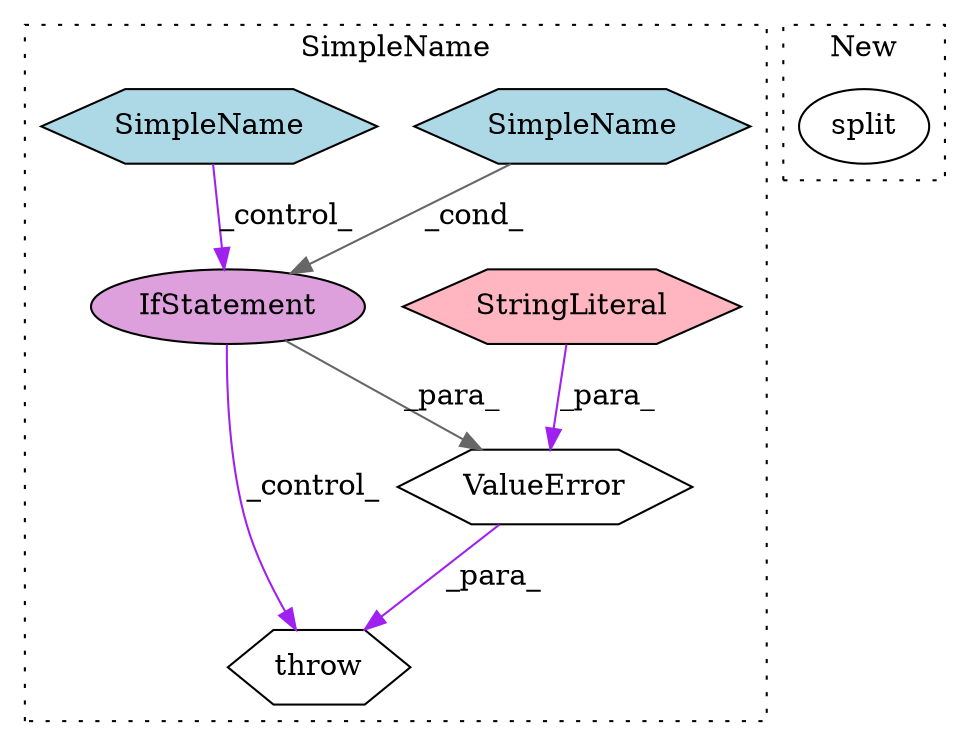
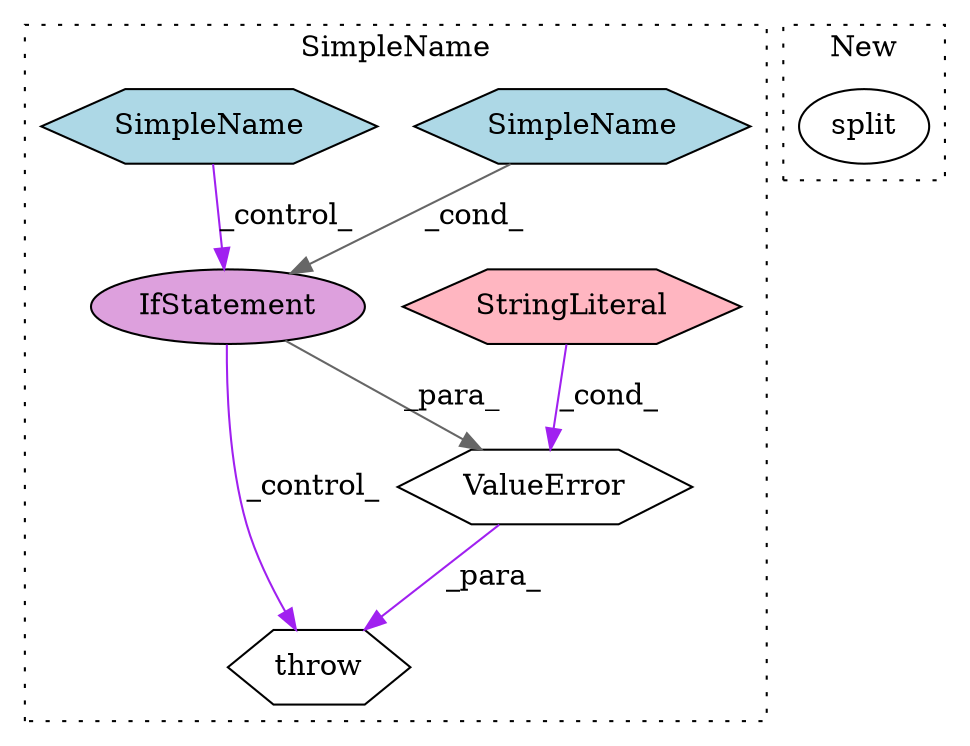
(607, 397) -> (609, 397)
